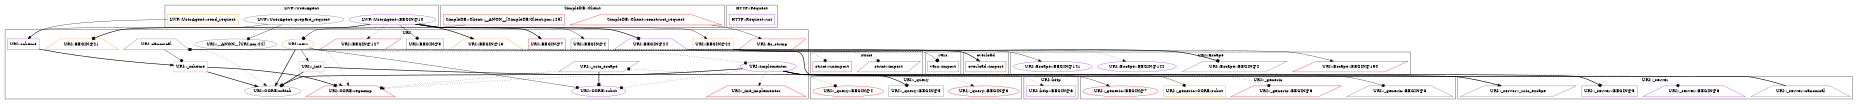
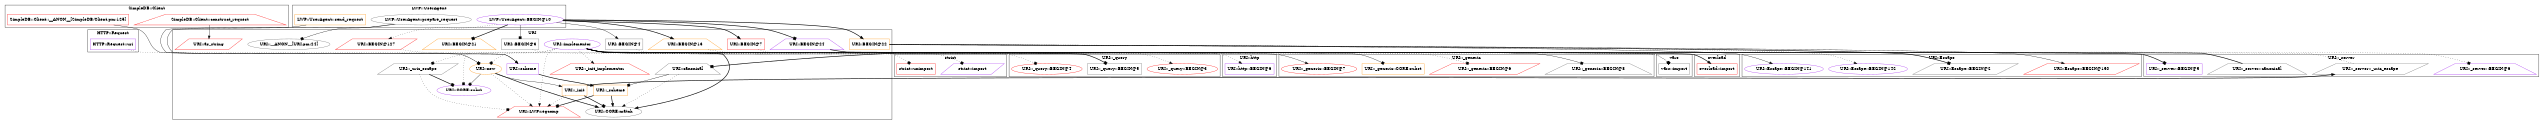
(561, 28) -> (713, 22)
(461, 52) -> (524, 53)
(350, 91) -> (539, 112)
